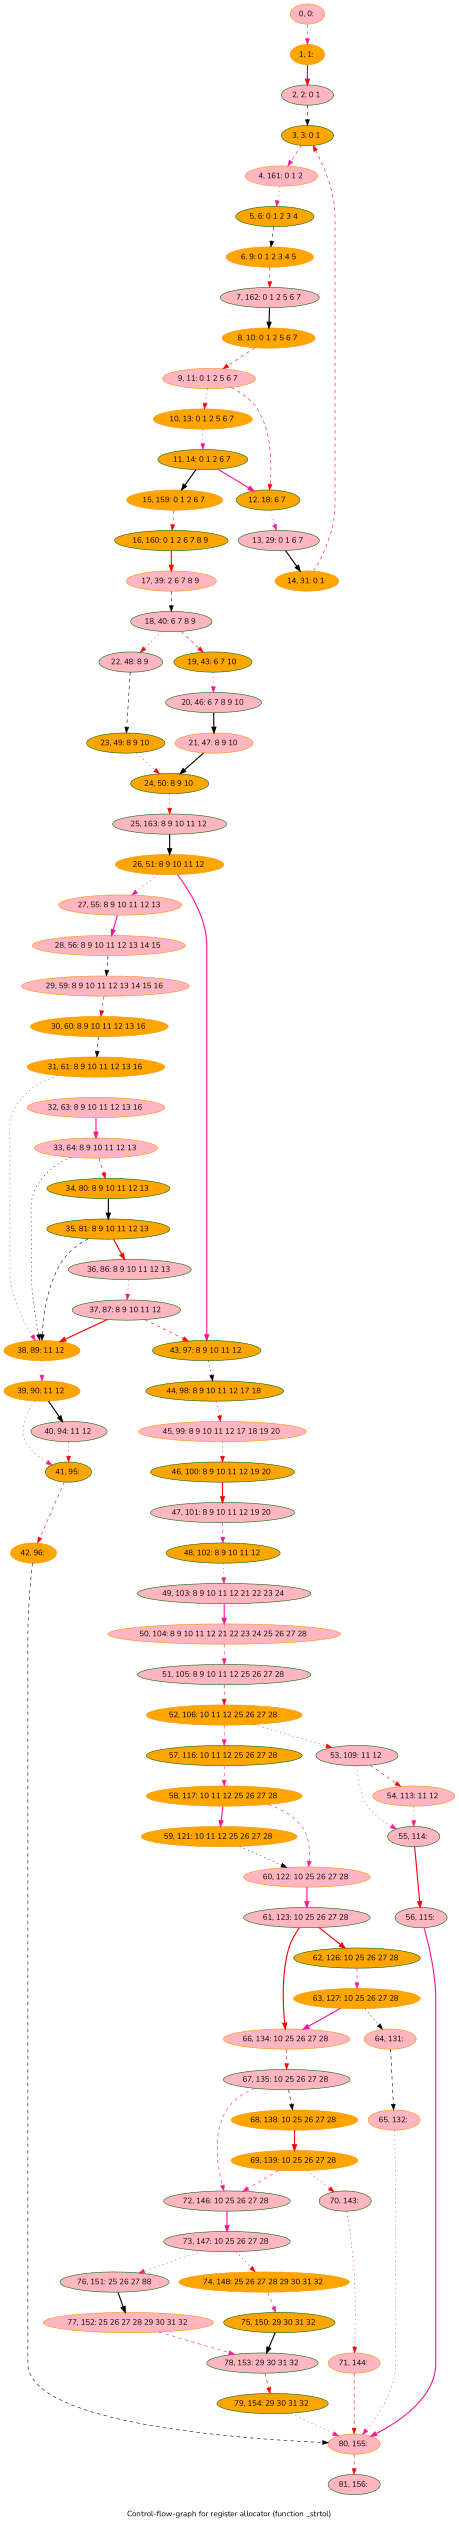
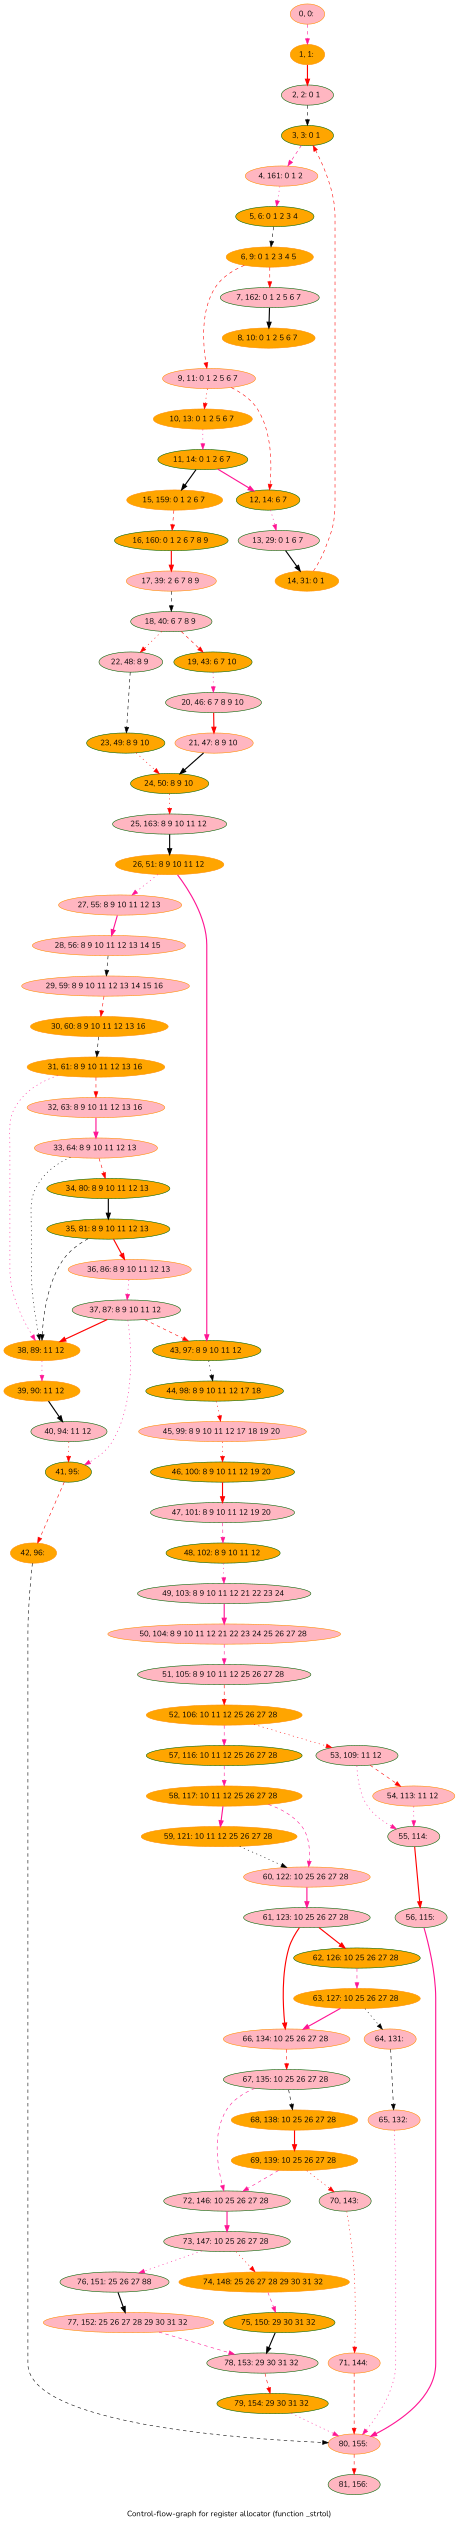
(241, 357) -> (207, 306)
(268, 500) -> (268, 500)
(214, 720) -> (214, 720)
none -> (96, 1085)
(130, 1270) -> (130, 1270)
(24, 1435) -> (127, 1397)
